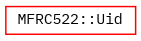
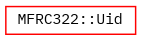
(71, 20) -> (71, 20)
